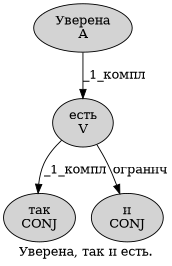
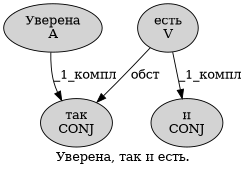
(83, 71) -> (52, 73)
(76, 170) -> (145, 75)
(140, 170) -> (210, 75)
